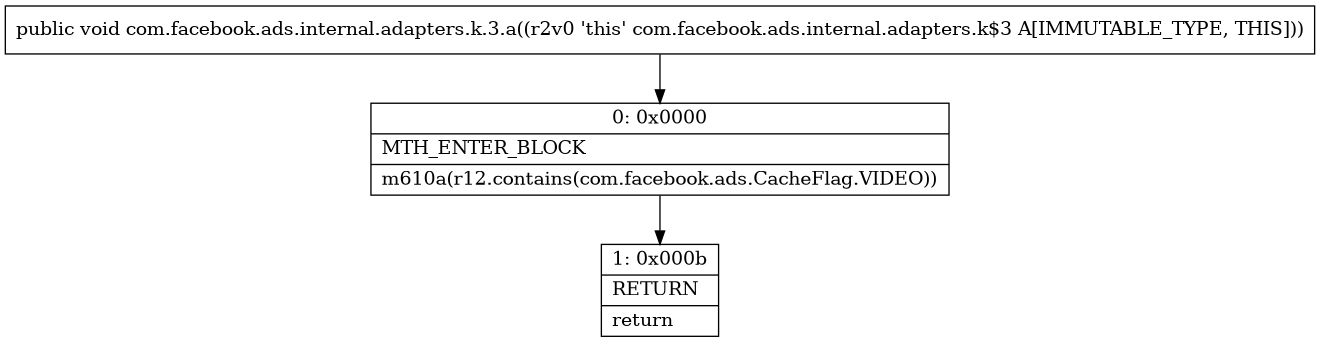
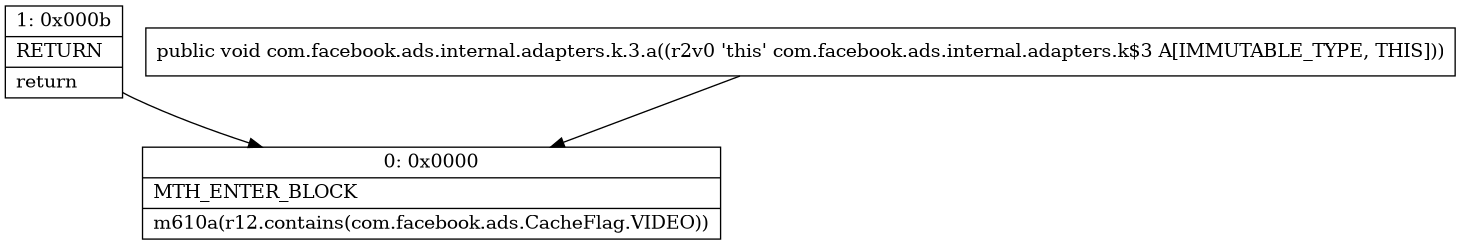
(660, 213) -> (185, 120)
